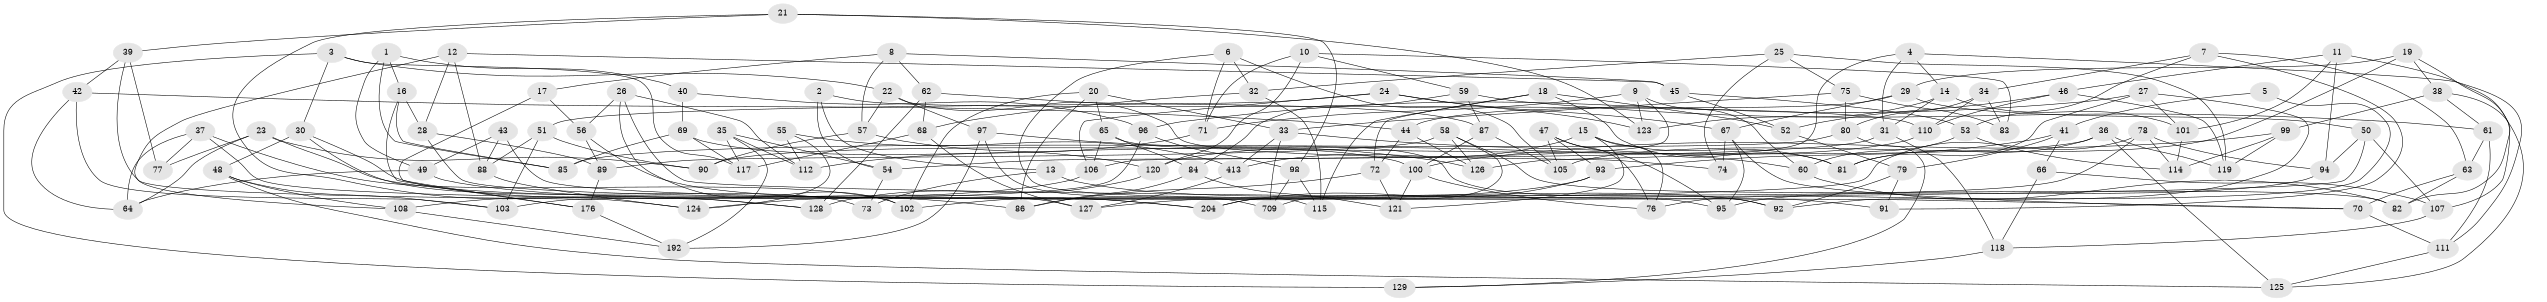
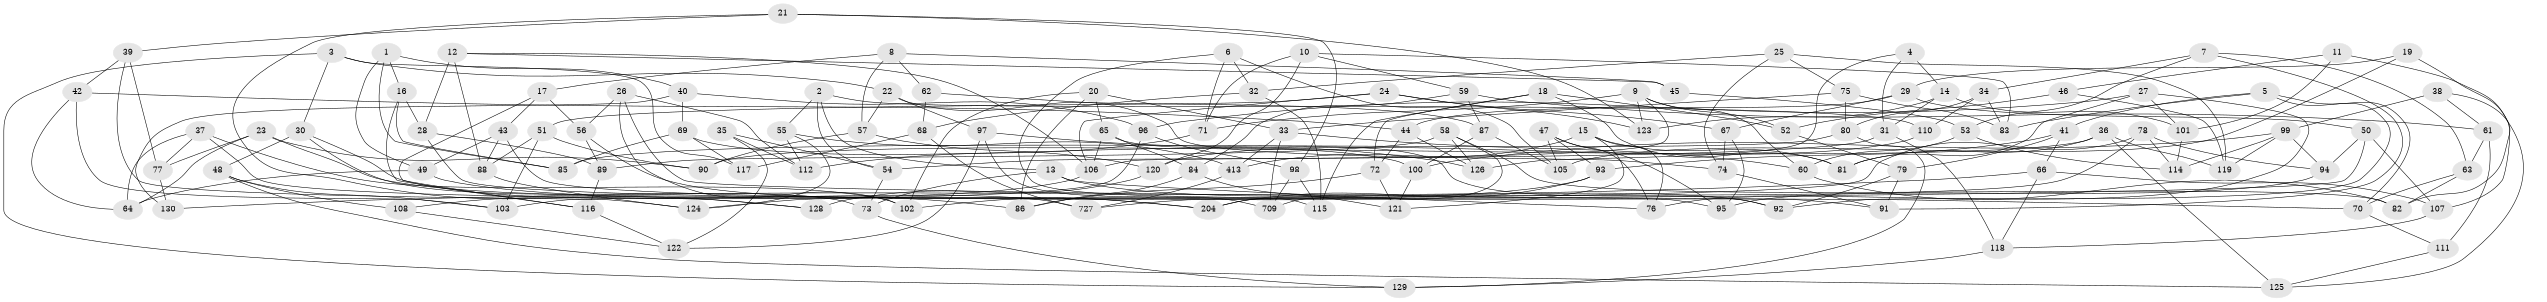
(2302, 71) -> none
(2423, 72) -> none
(1993, 108) -> none
none -> (2134, 108)
(1731, 110) -> (1710, 112)
none -> (523, 112)
none -> (801, 112)
(2331, 112) -> (2305, 151)
(889, 134) -> none
(154, 138) -> (850, 66)
(734, 153) -> none
none -> (1770, 182)
(2030, 201) -> (2391, 110)
(1573, 203) -> (1234, 191)
none -> (168, 210)
(588, 210) -> (588, 210)
(1086, 210) -> (1086, 210)
(674, 249) -> (674, 249)
none -> (1129, 267)
